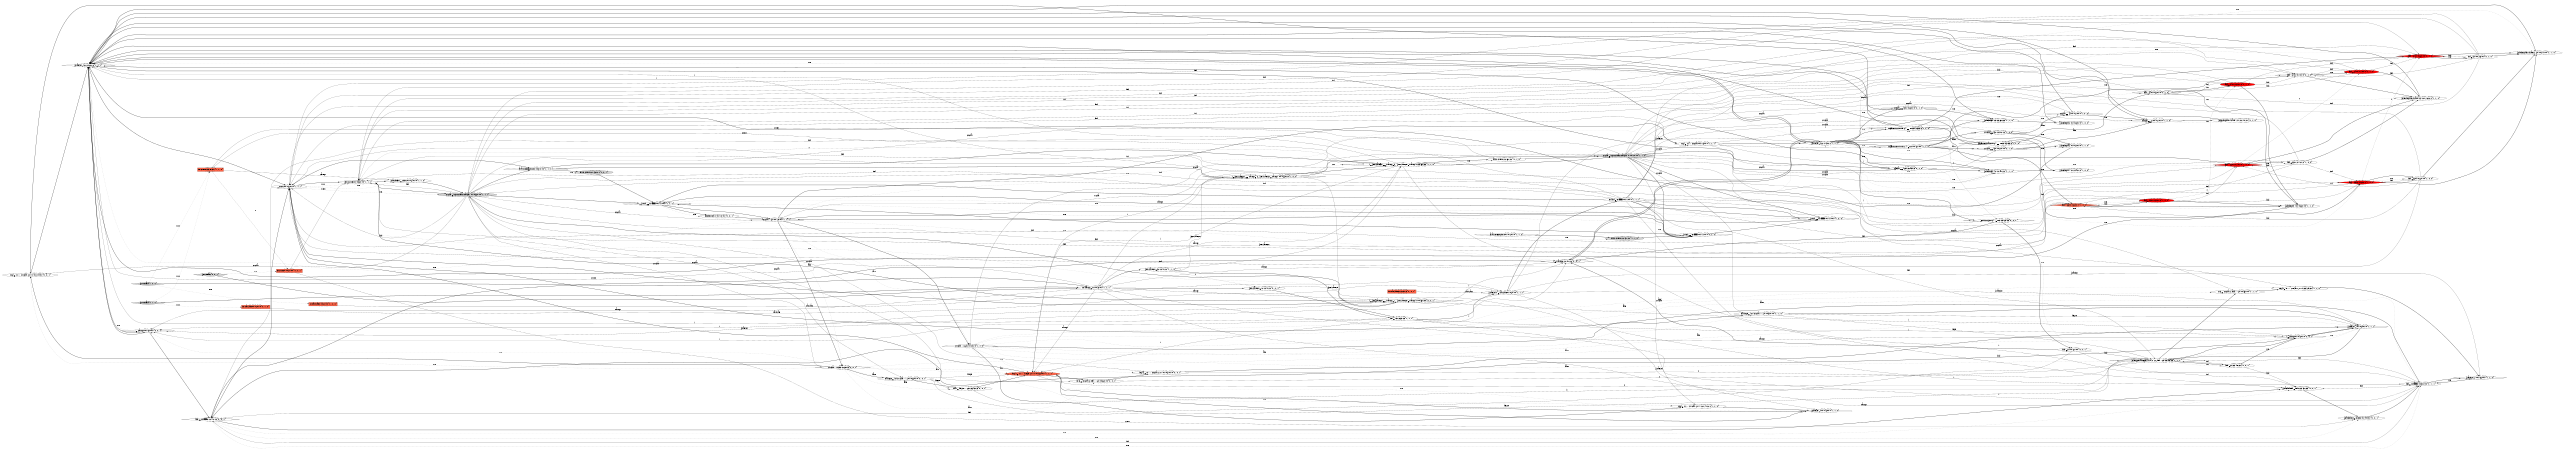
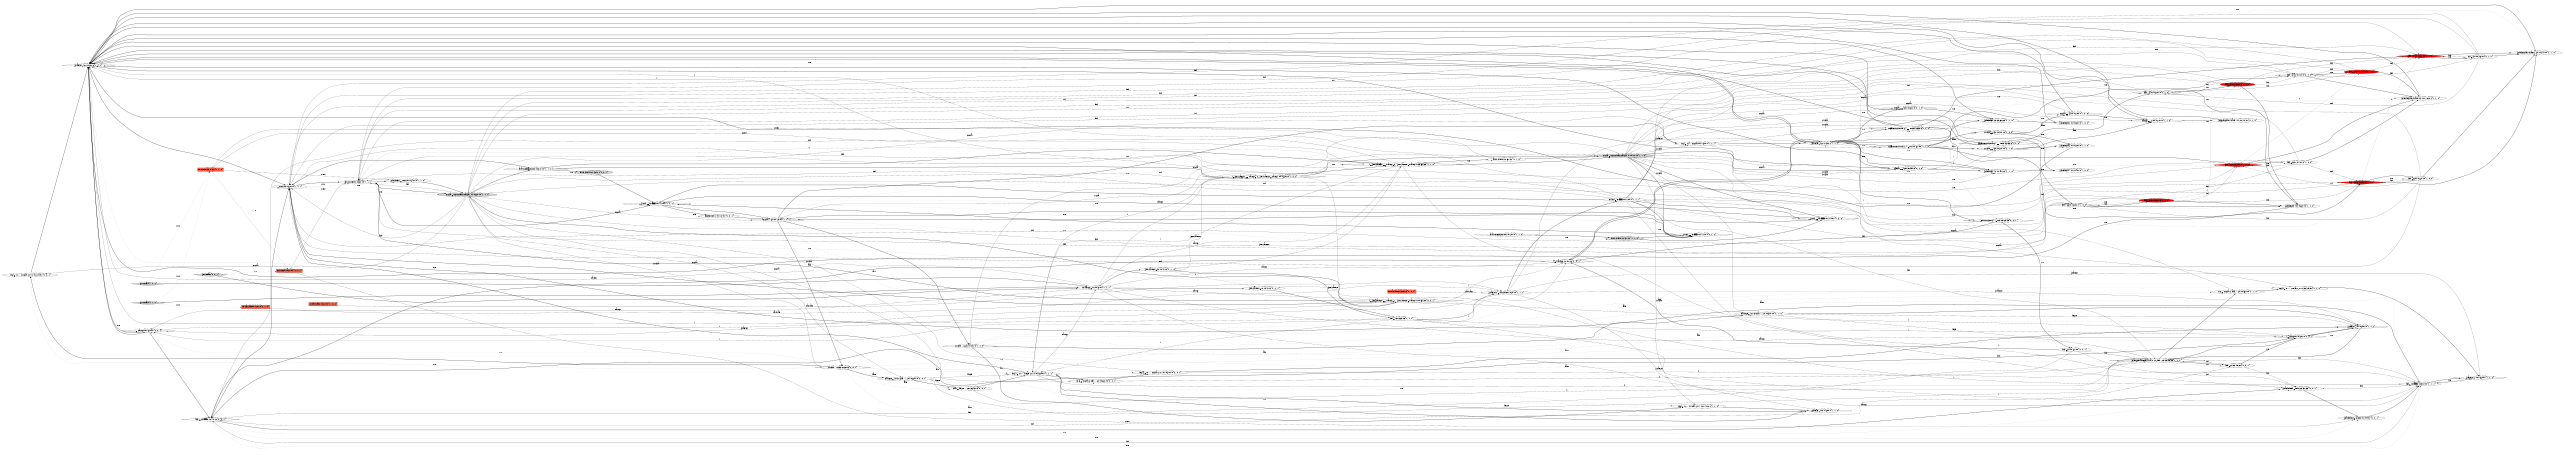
(875, 6) -> (1013, 43)
(1855, 163) -> (1960, 145)
(323, 175) -> (323, 175)
(564, 199) -> (500, 226)
(2074, 205) -> (2074, 205)
(1763, 227) -> (1731, 239)
(594, 278) -> (594, 278)
(231, 298) -> none
(1066, 328) -> (1068, 334)
(1032, 374) -> (1032, 374)
none -> (1232, 422)
